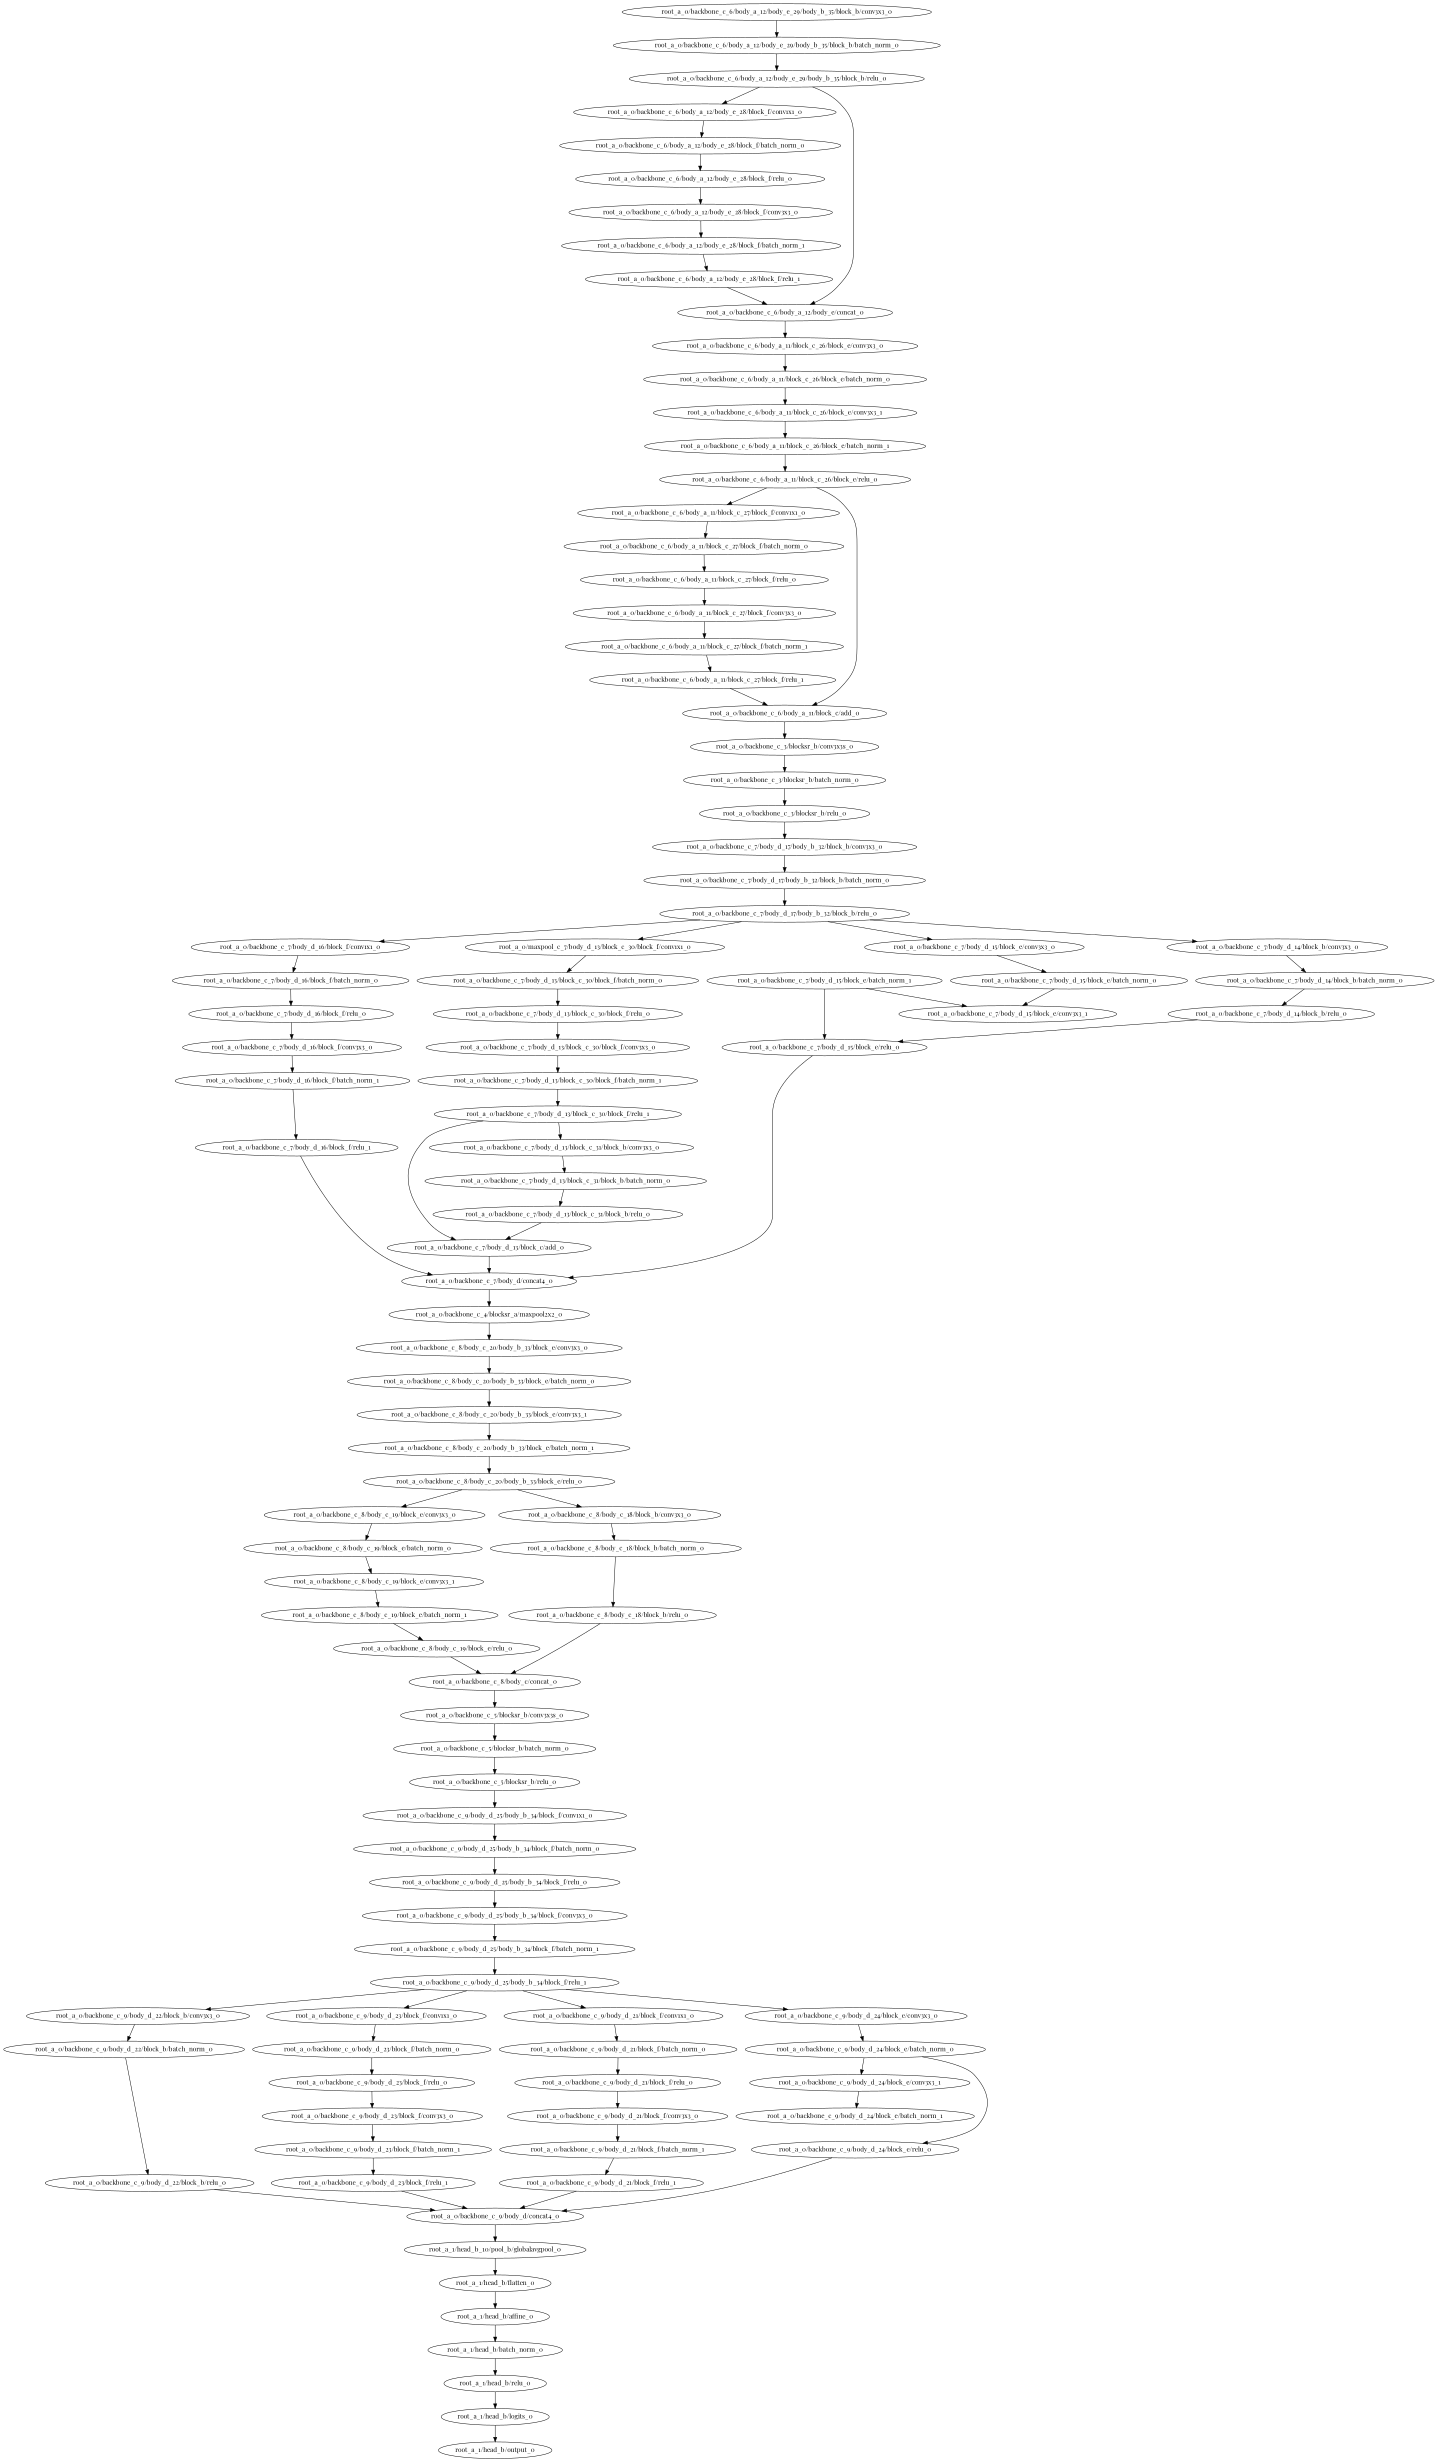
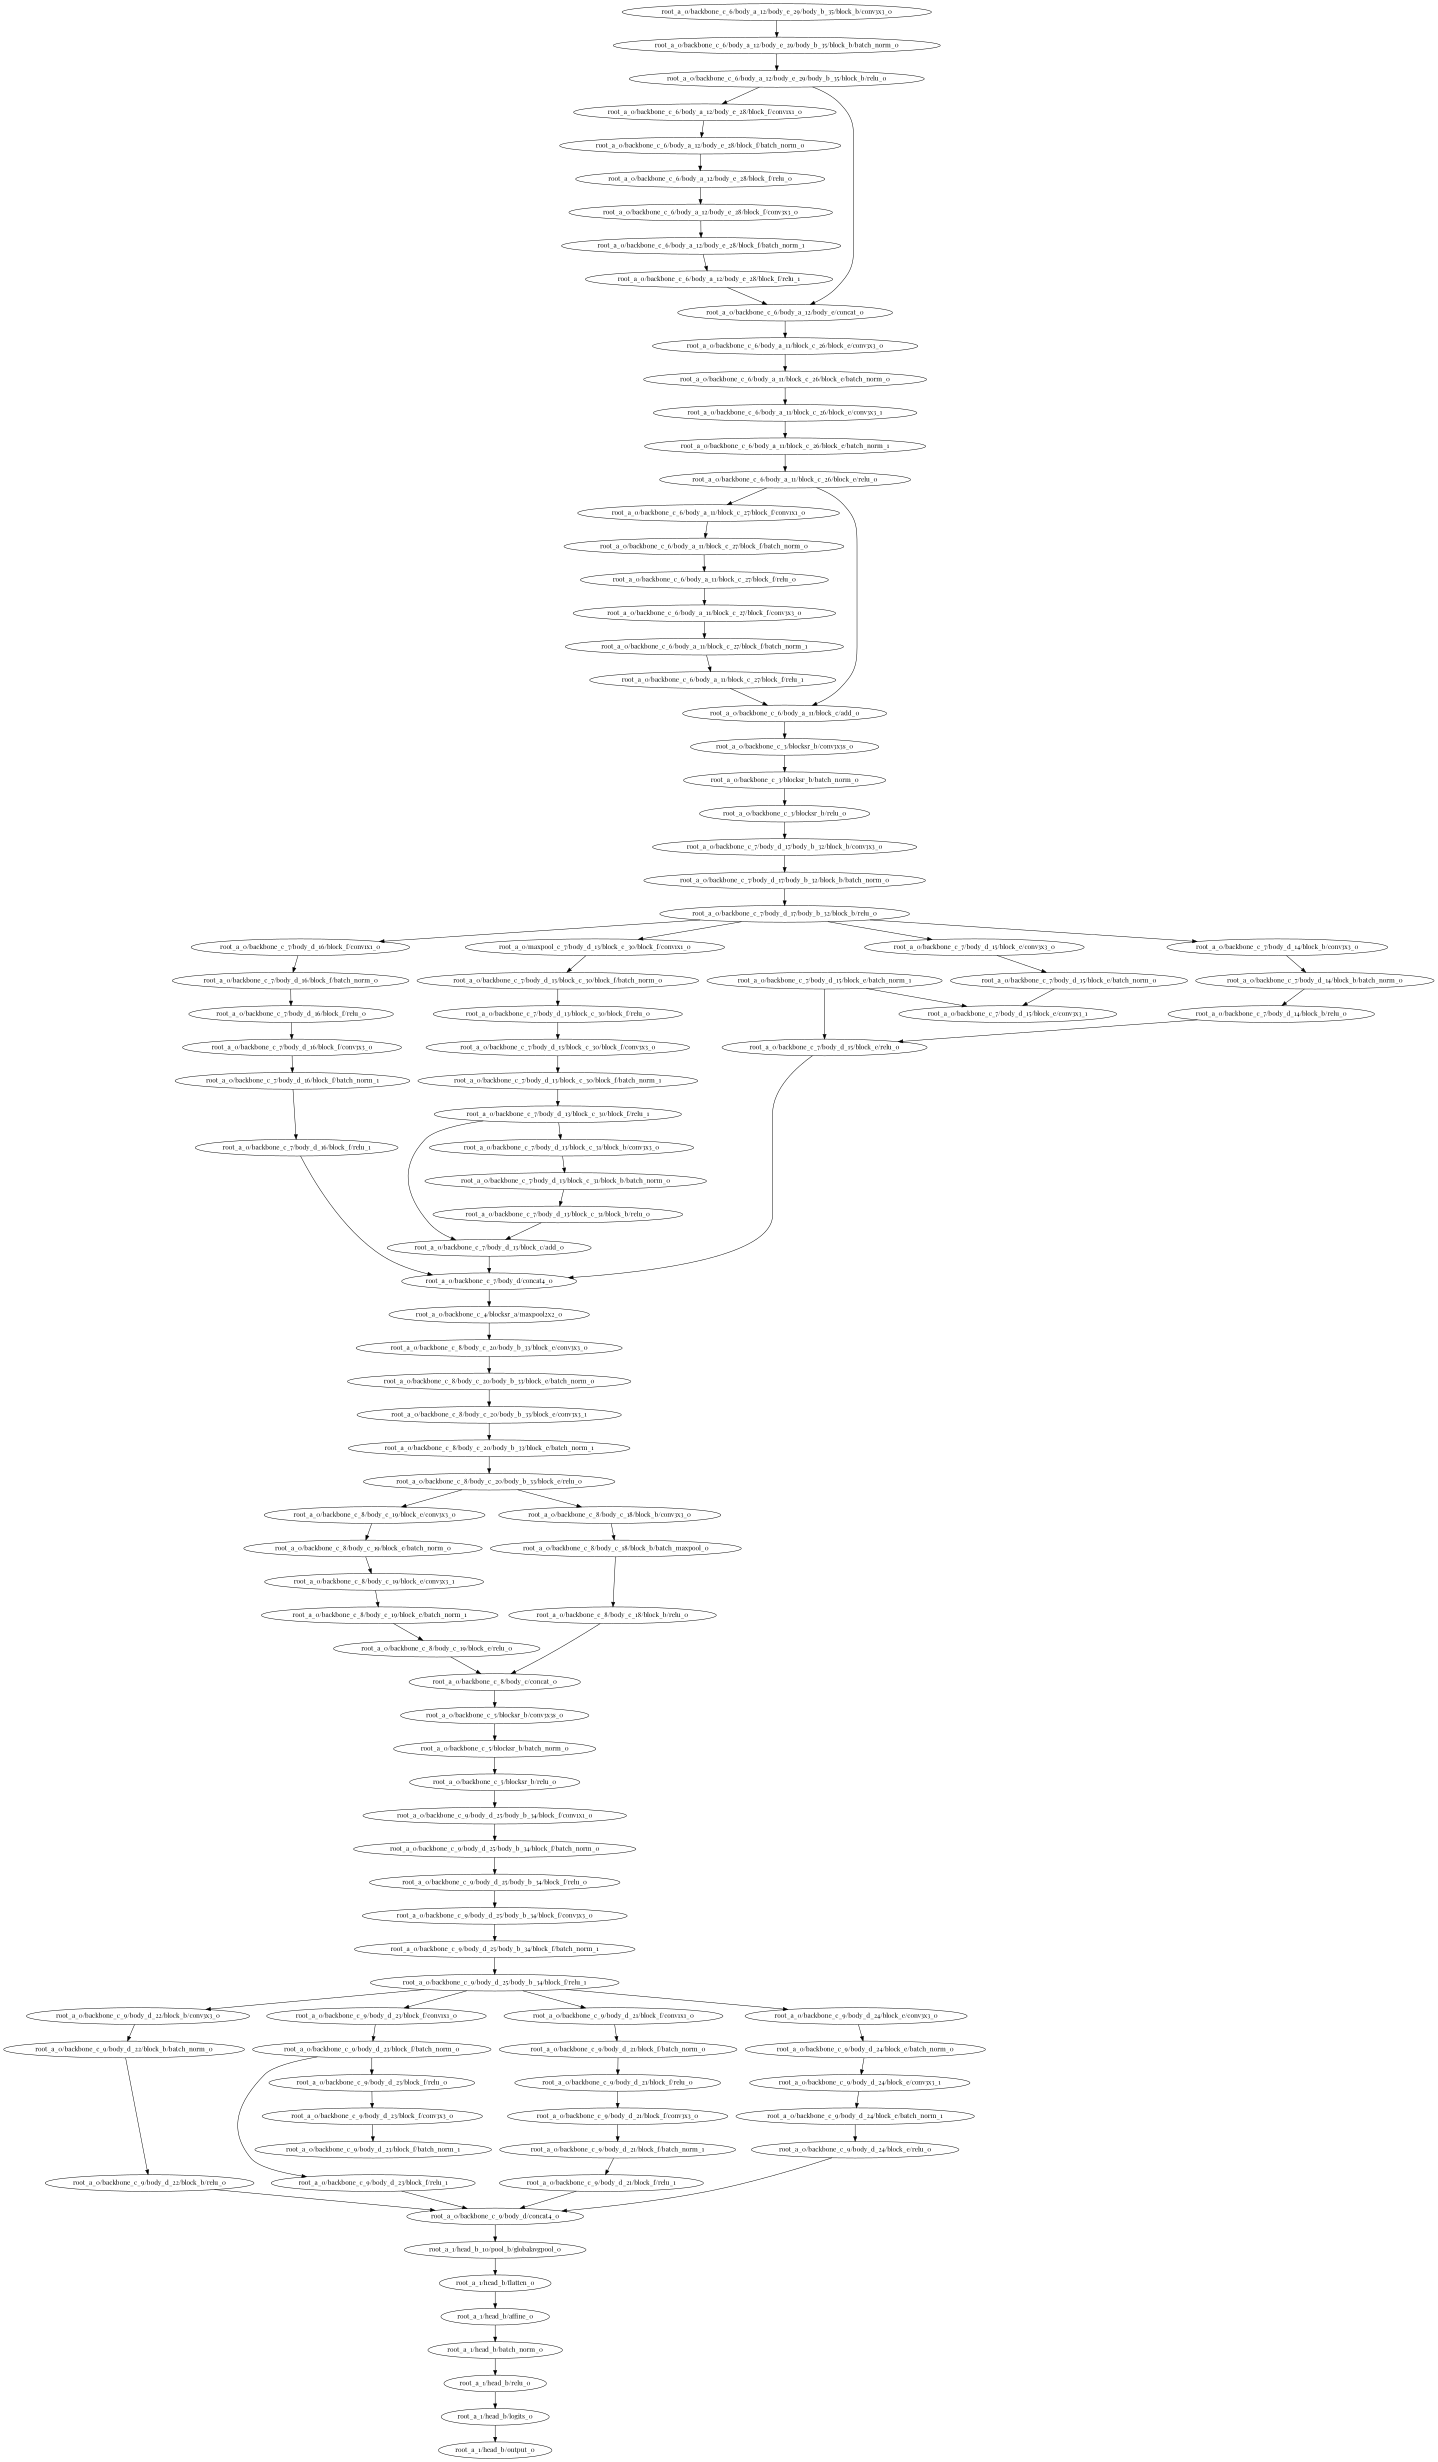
(616, 1548) -> (616, 1548)
(987, 2099) -> (855, 2131)
(373, 2164) -> (240, 2113)
